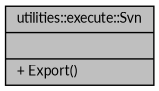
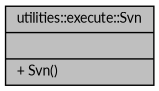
(48, 71) -> (38, 71)
